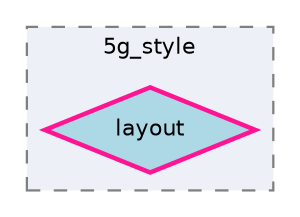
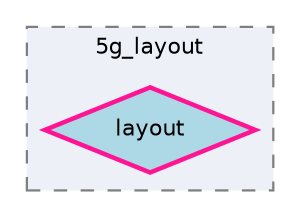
(150, 48) -> (150, 48)
